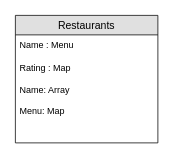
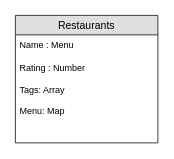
(45, 68) -> (53, 68)
(45, 90) -> (45, 90)
